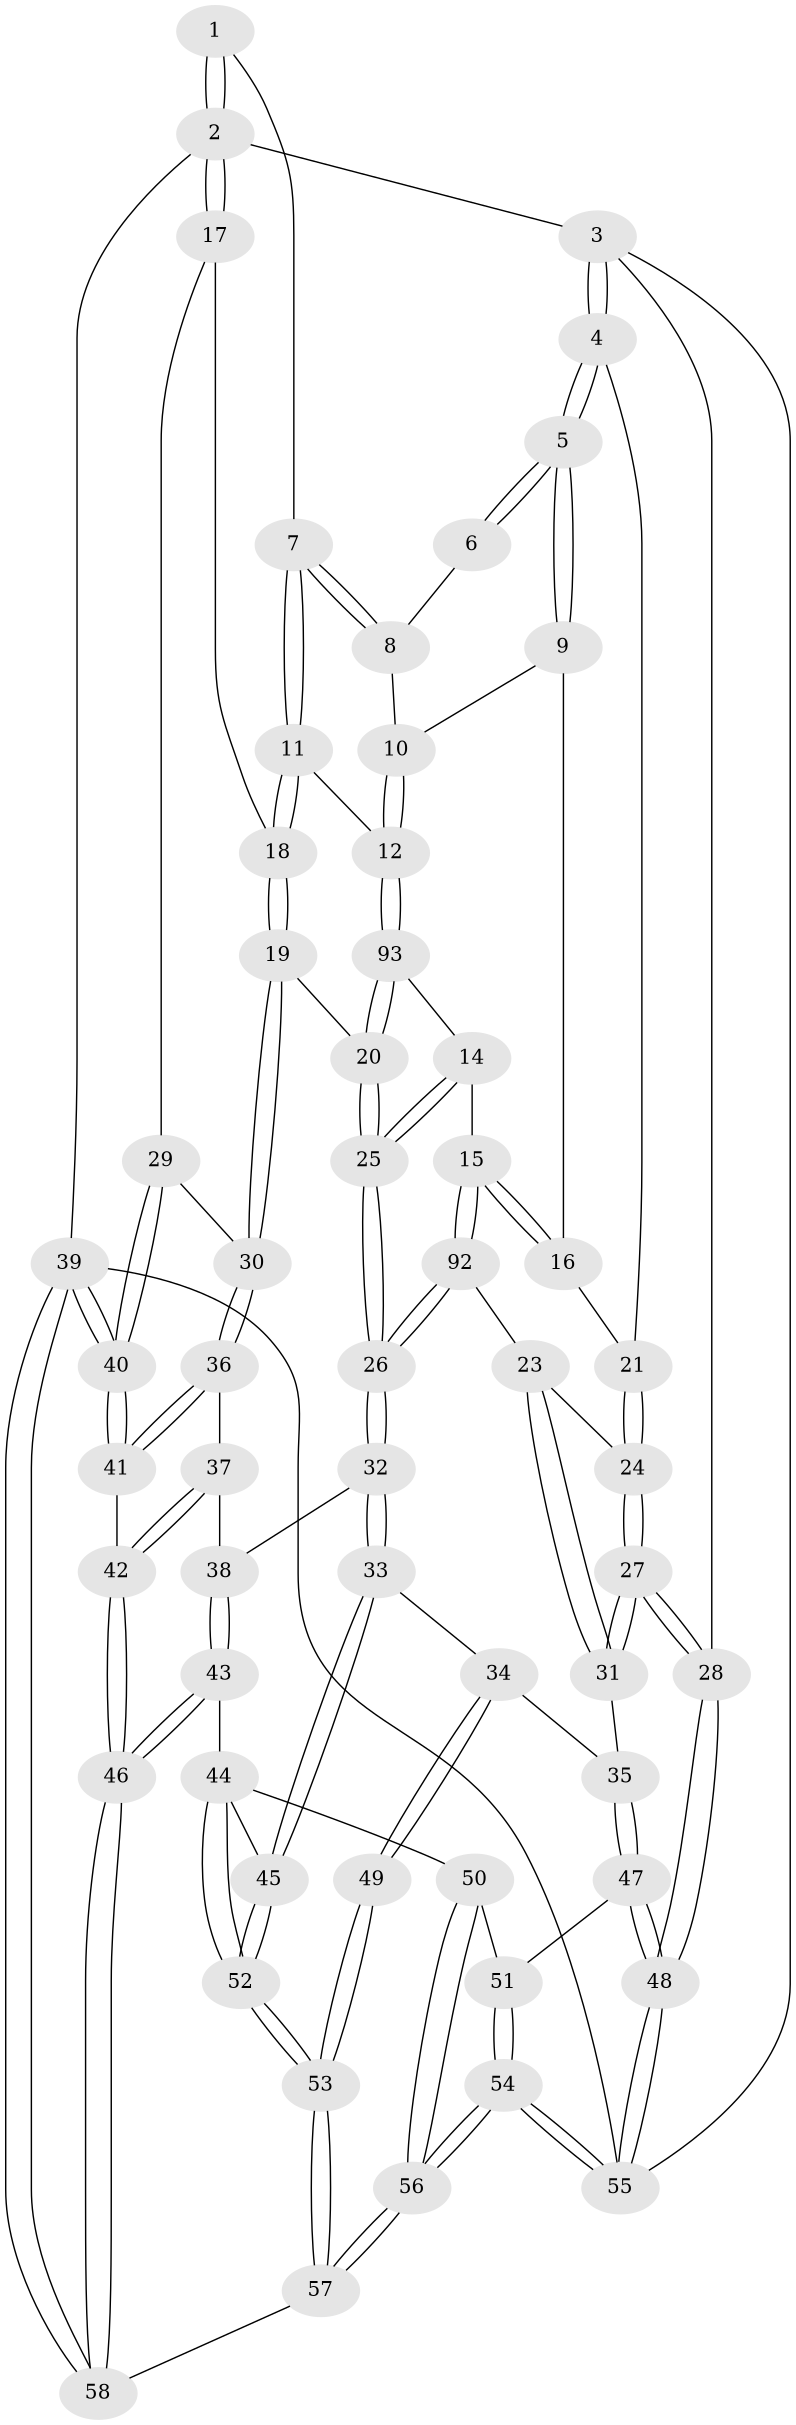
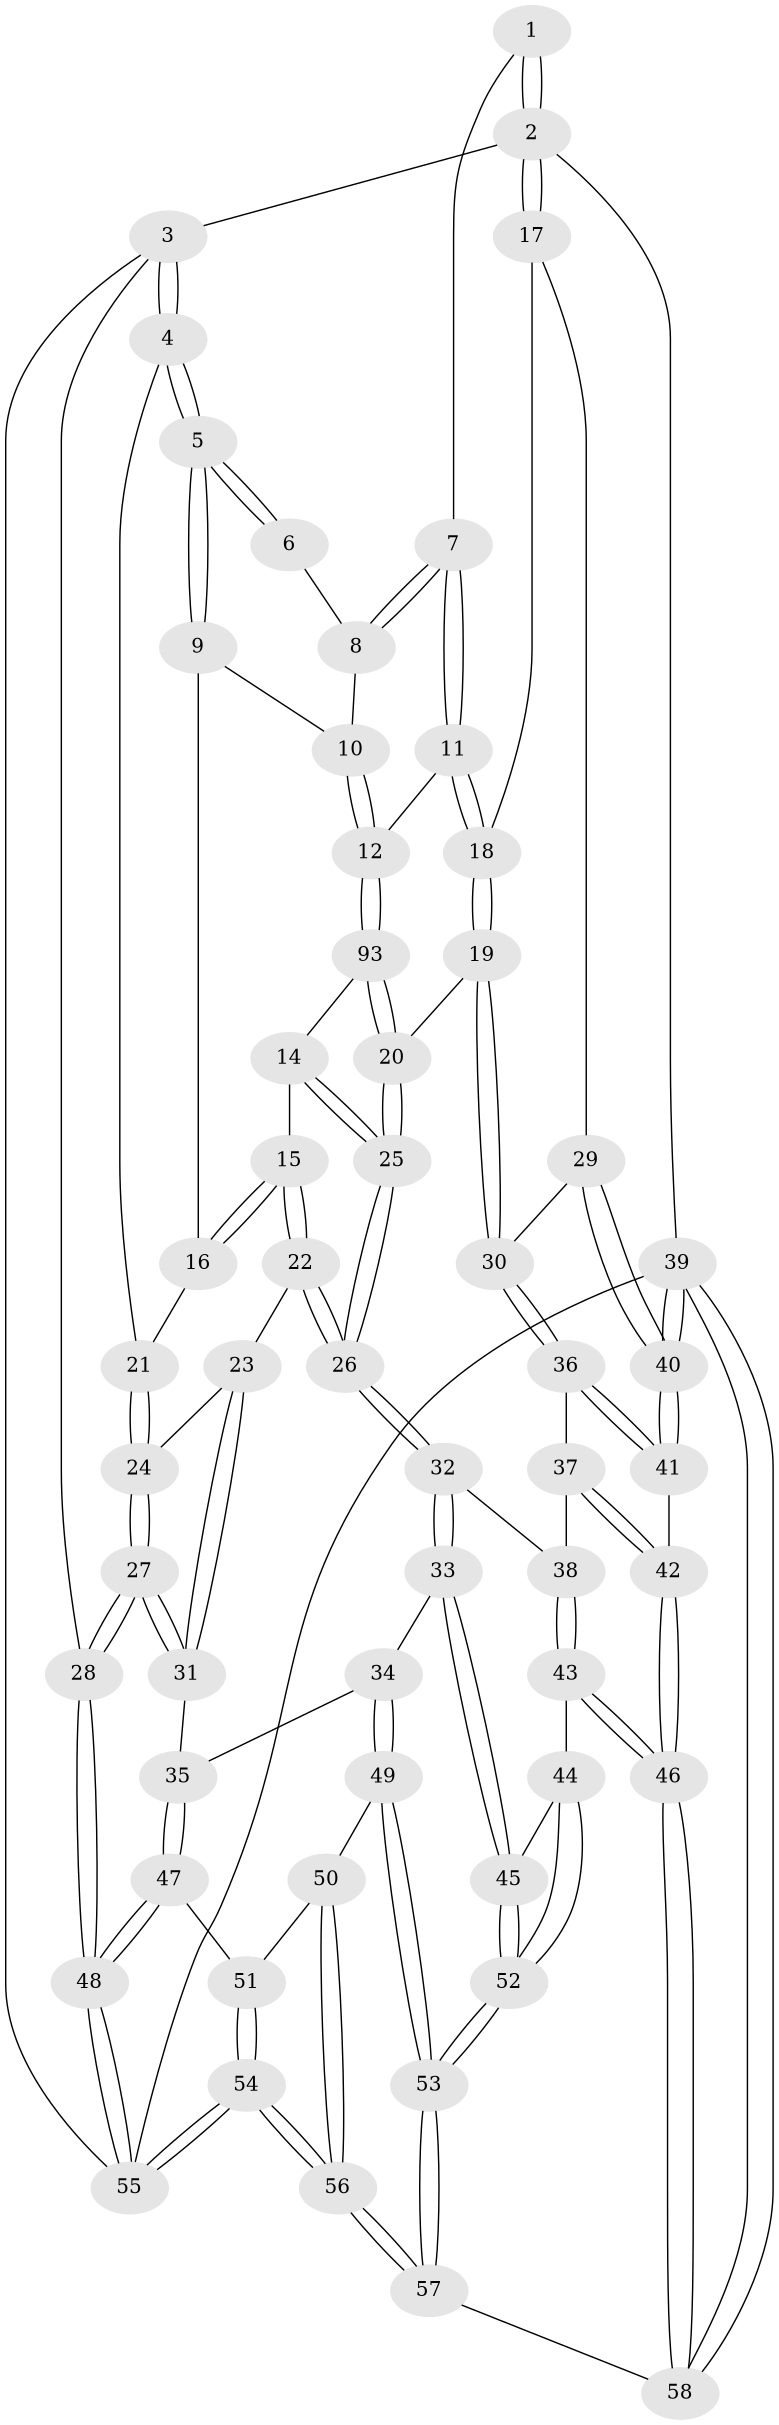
(461, 1264) -> (301, 1264)
(350, 1825) -> (355, 1829)
